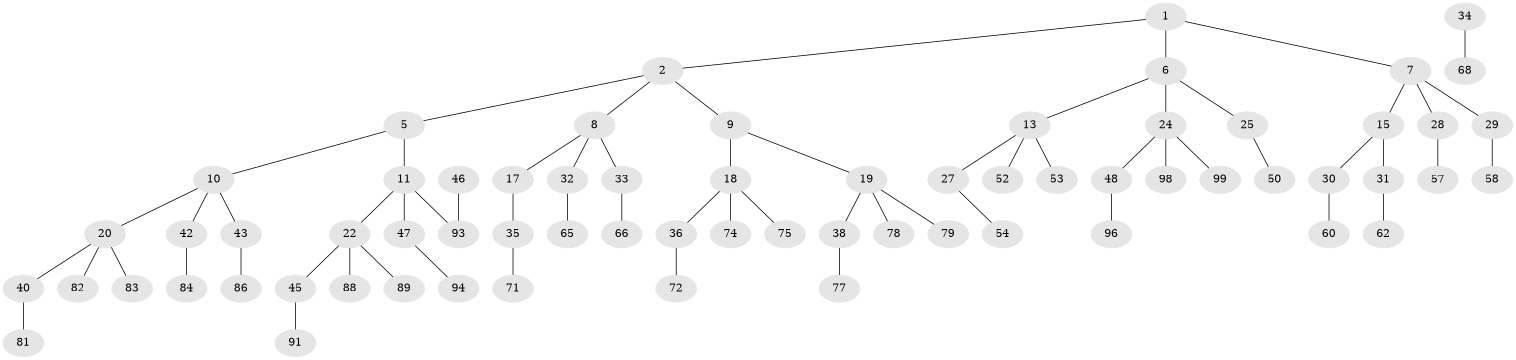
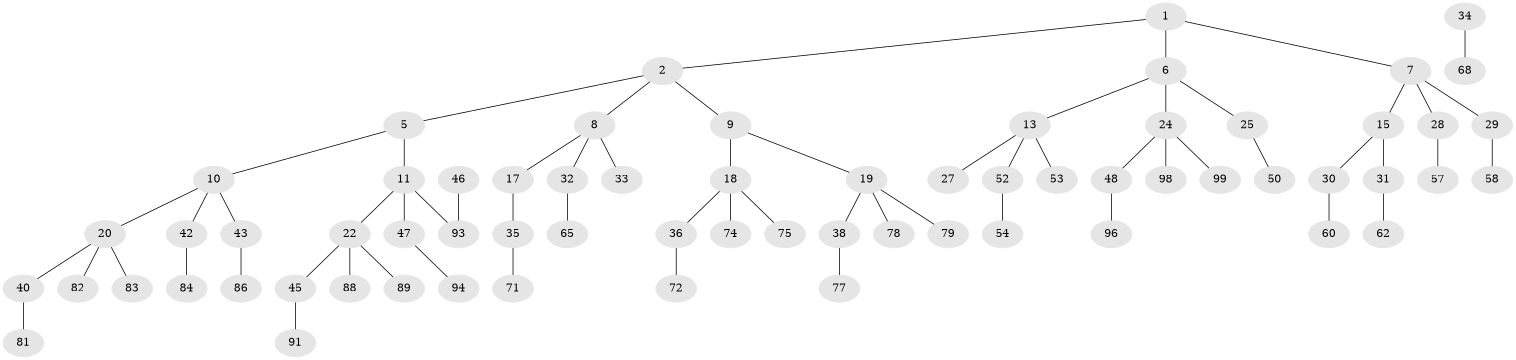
(975, 207) -> (1003, 207)
(622, 234) -> none
